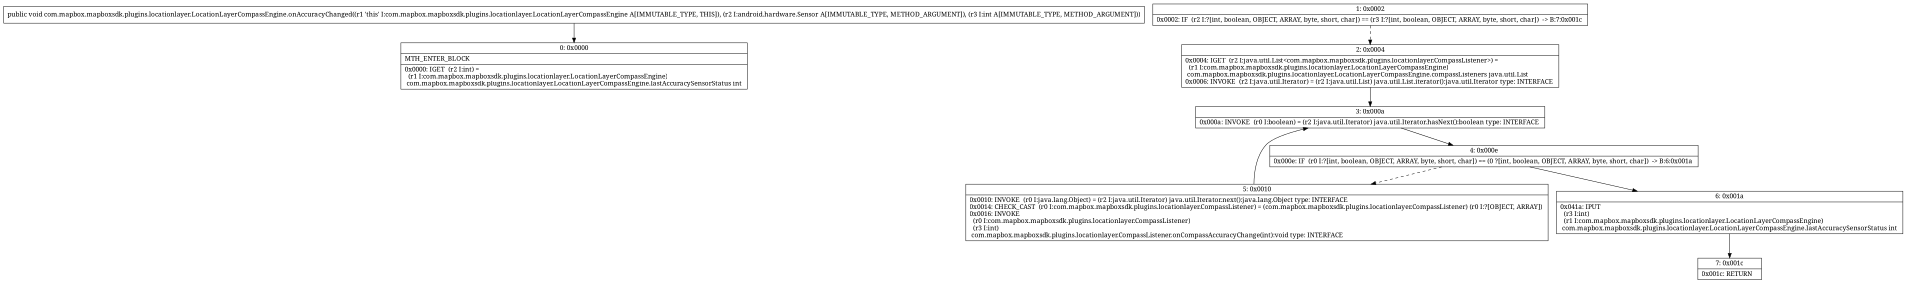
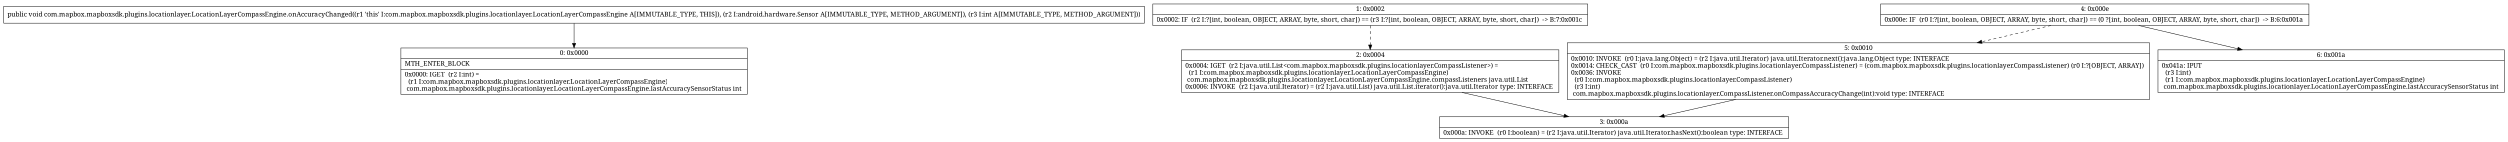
(1425, 136) -> none
(996, 214) -> (1598, 73)
(1730, 269) -> none
